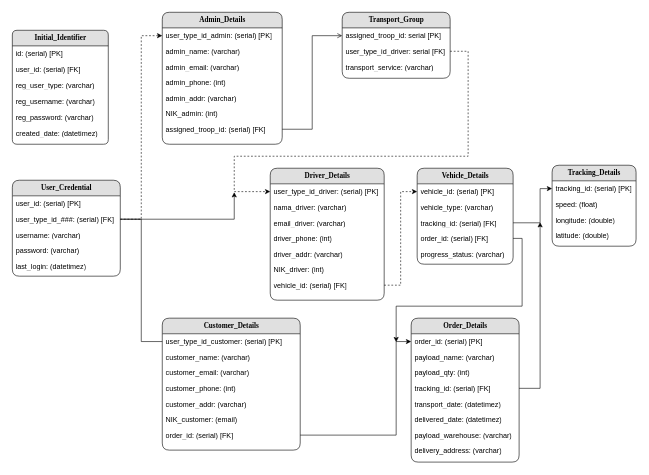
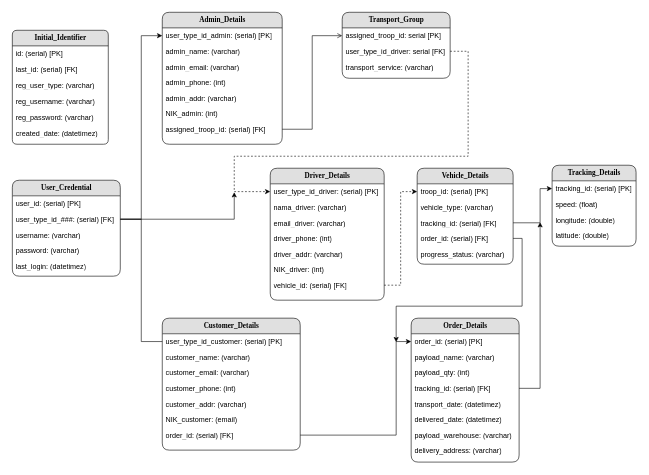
(55, 70) -> (54, 70)
(141, 119) -> (141, 119)
(464, 192) -> (462, 192)
